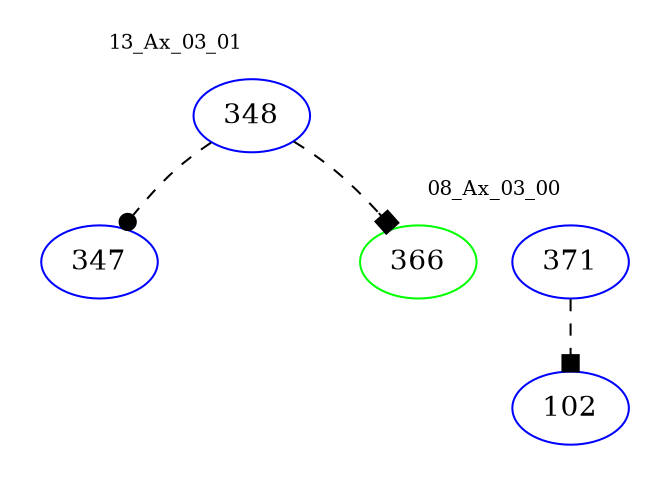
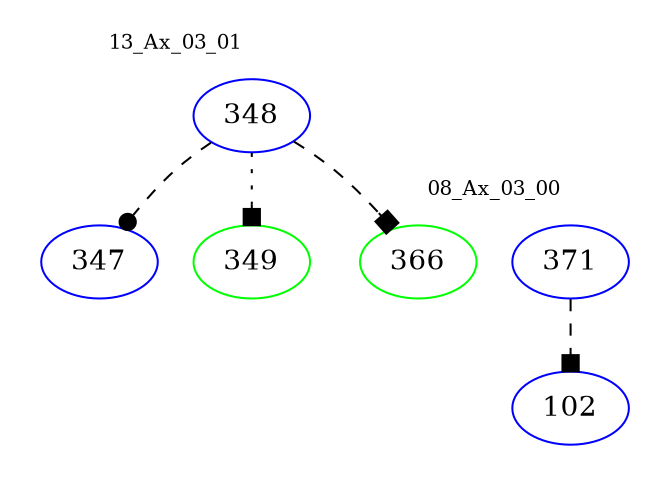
none -> (252, 262)
